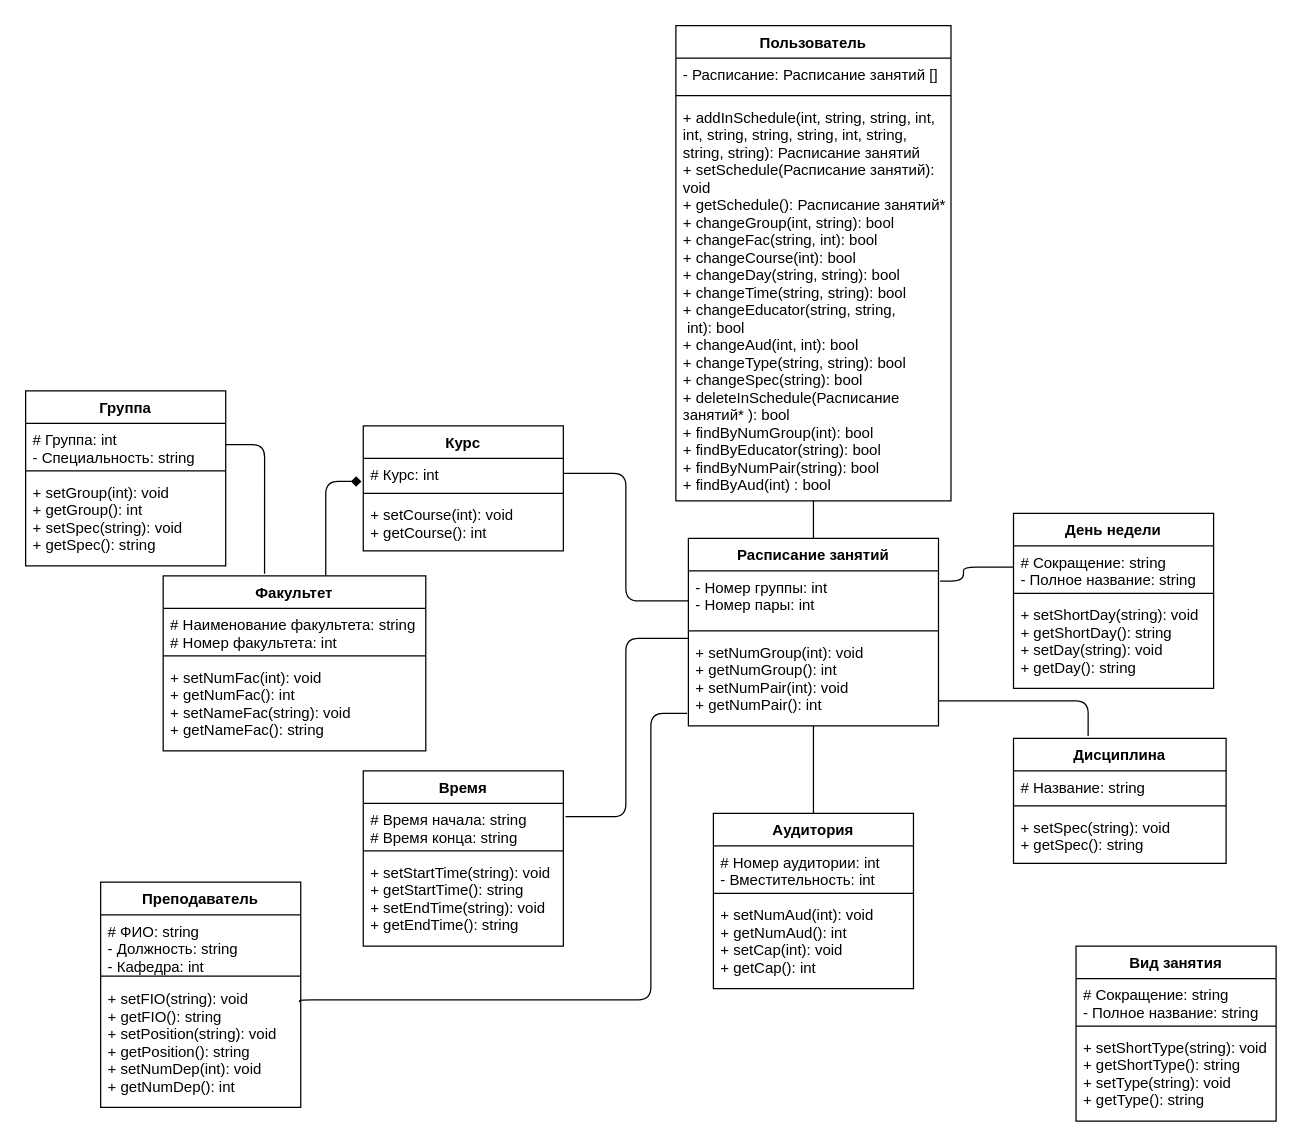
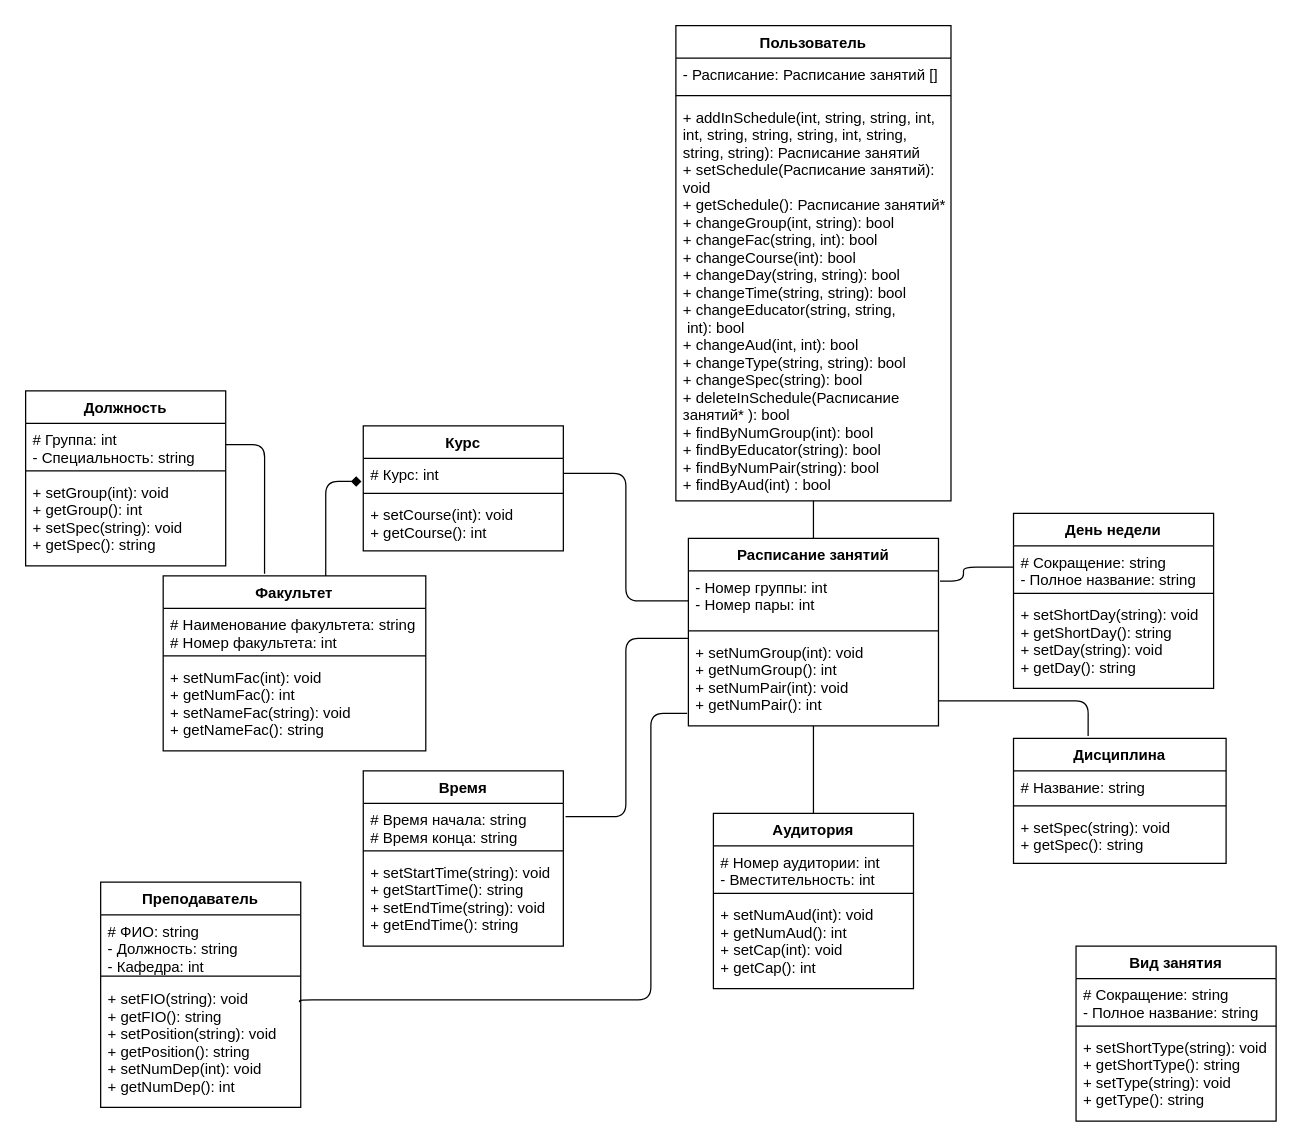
(125, 408) -> (125, 408)
